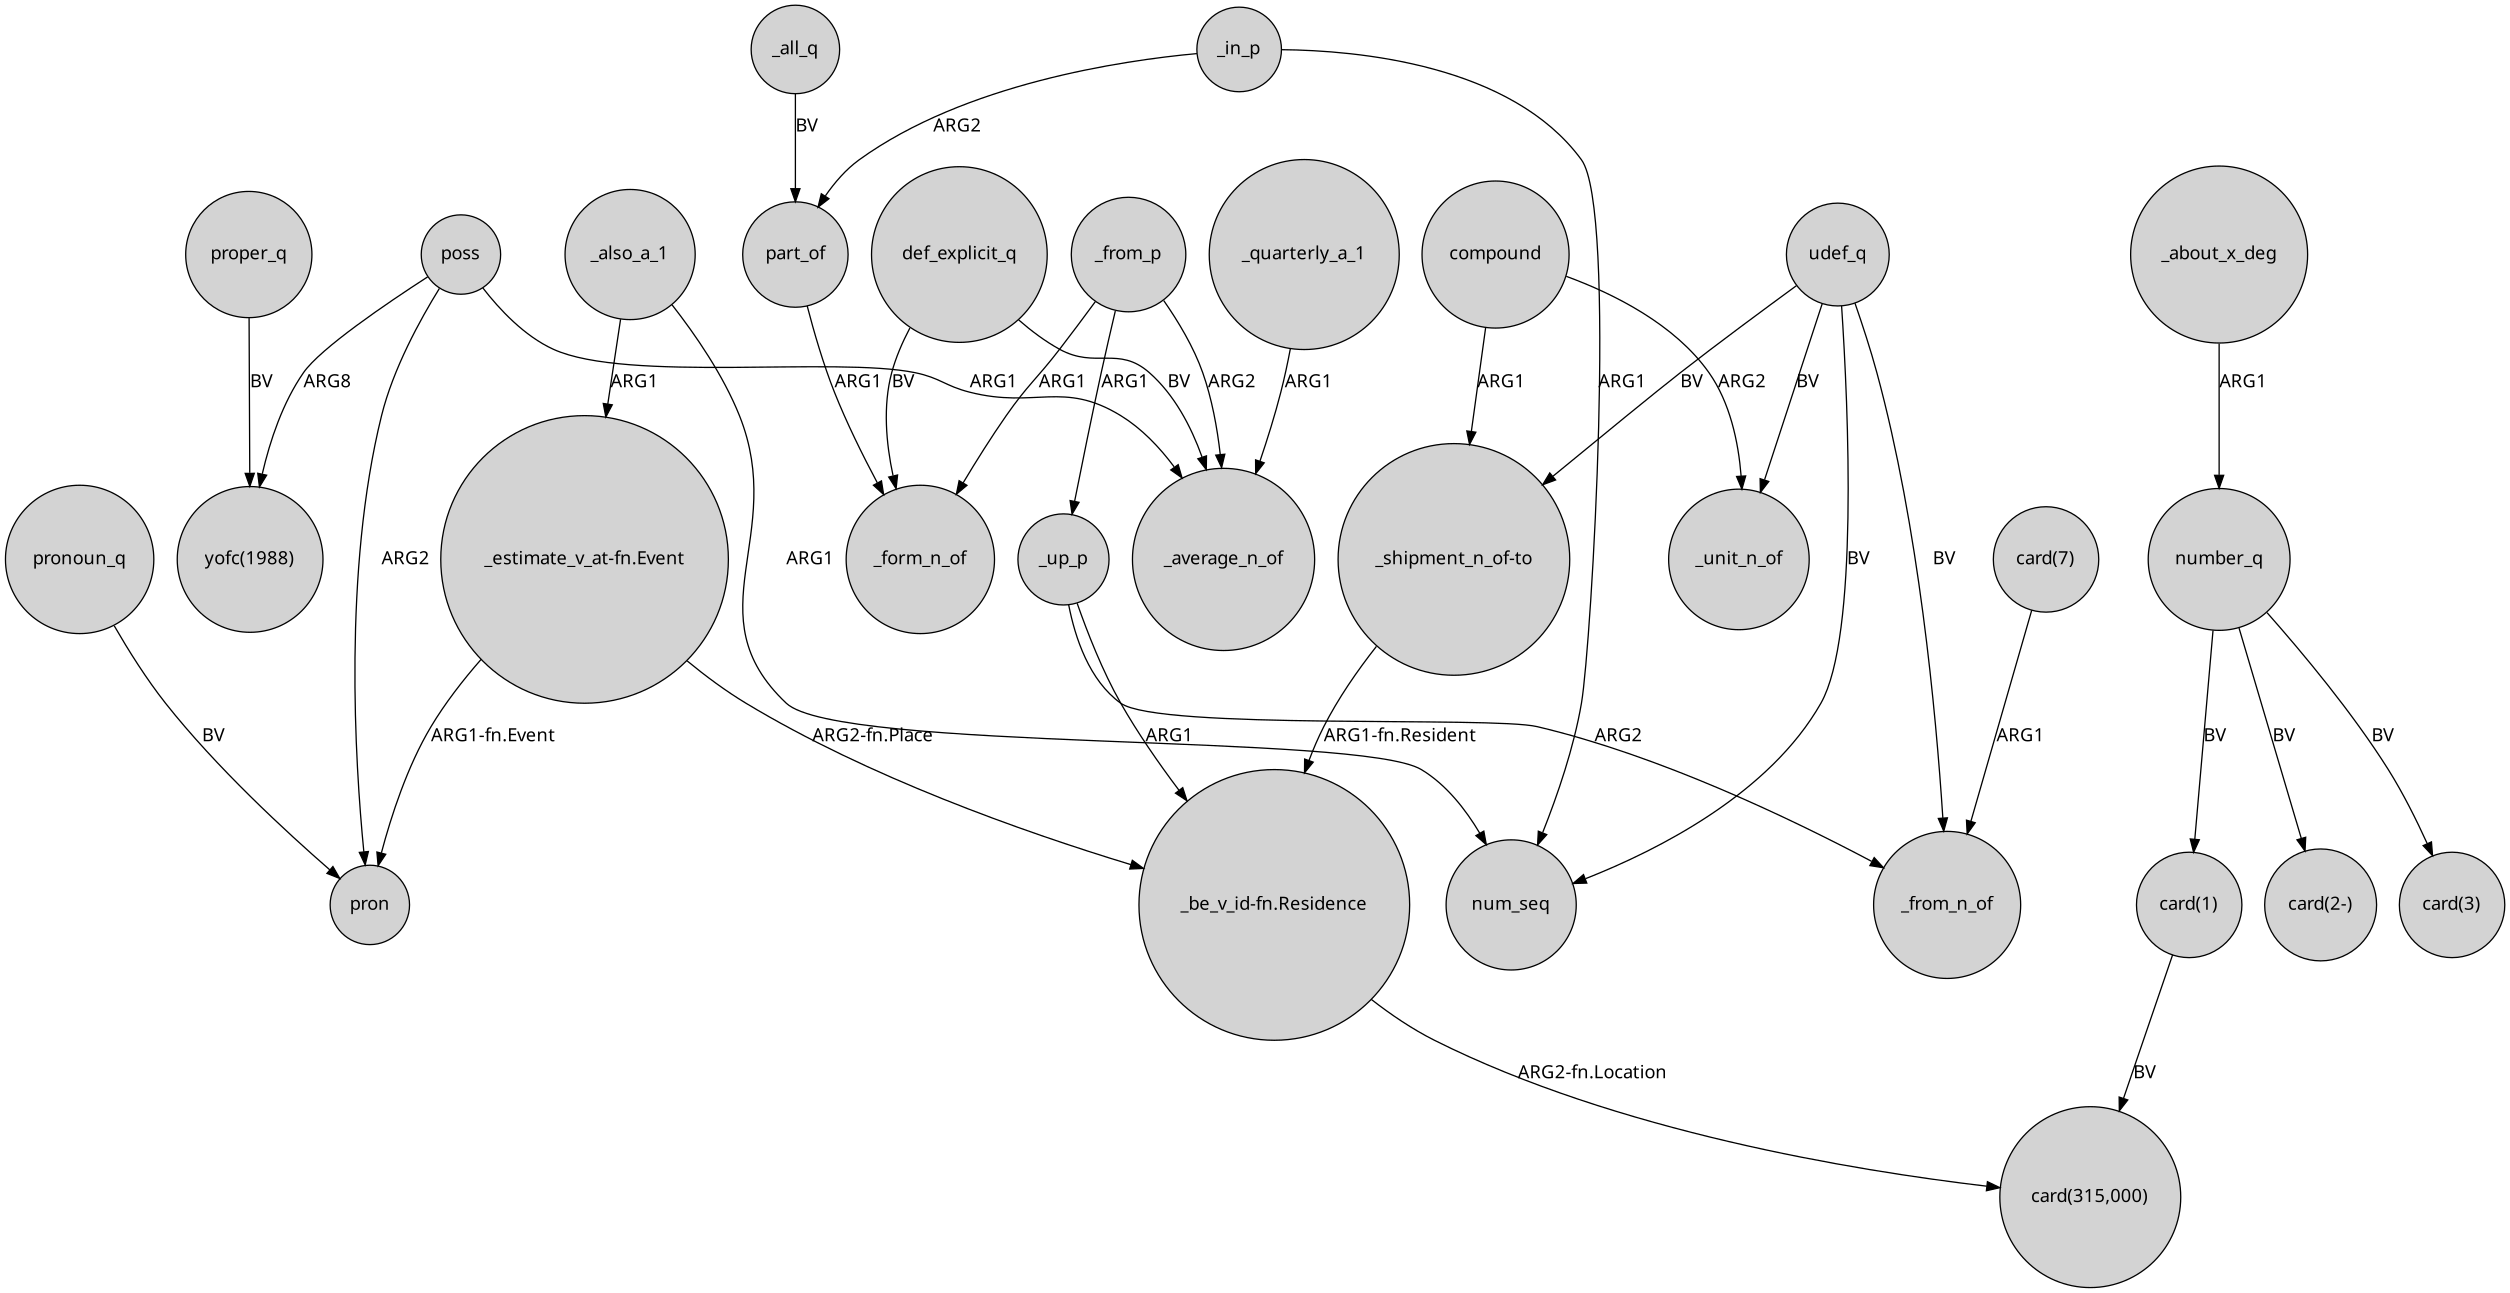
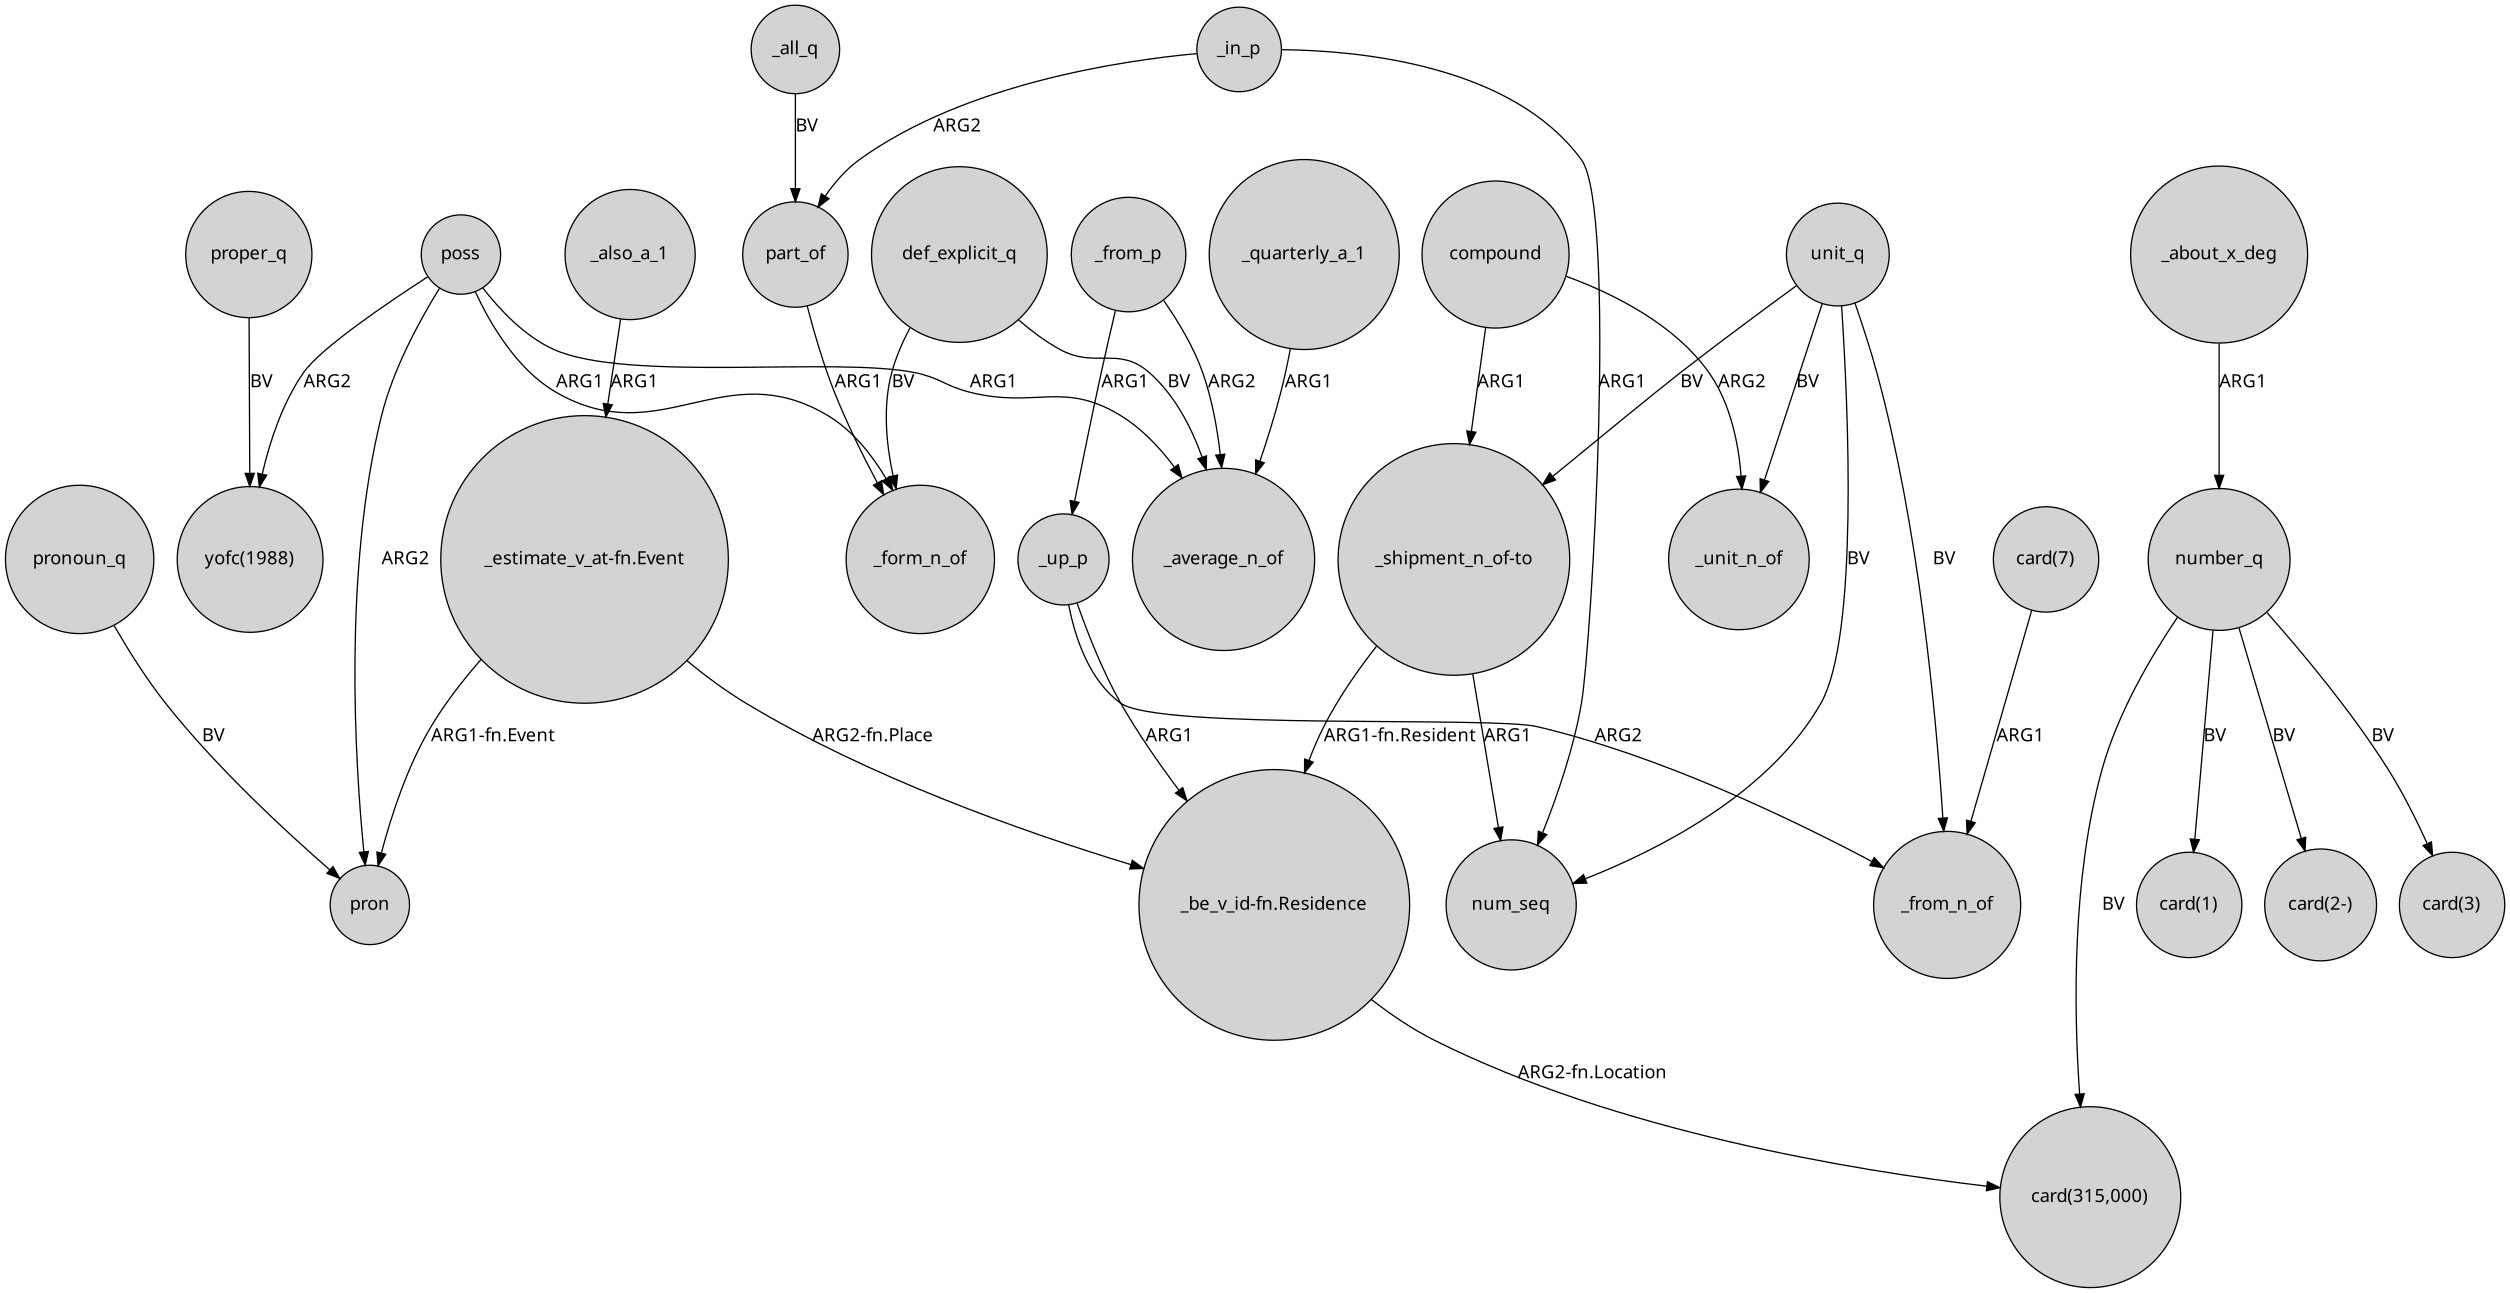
(1838, 255) -> (1838, 255)
(328, 382) -> (328, 382)
(1026, 390) -> (670, 408)
(931, 731) -> (1486, 751)
(2148, 1026) -> (2086, 846)
